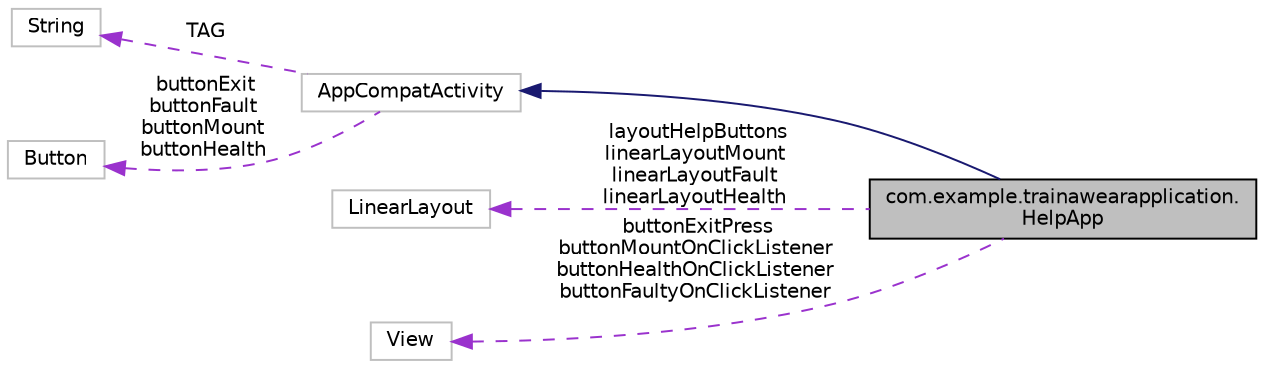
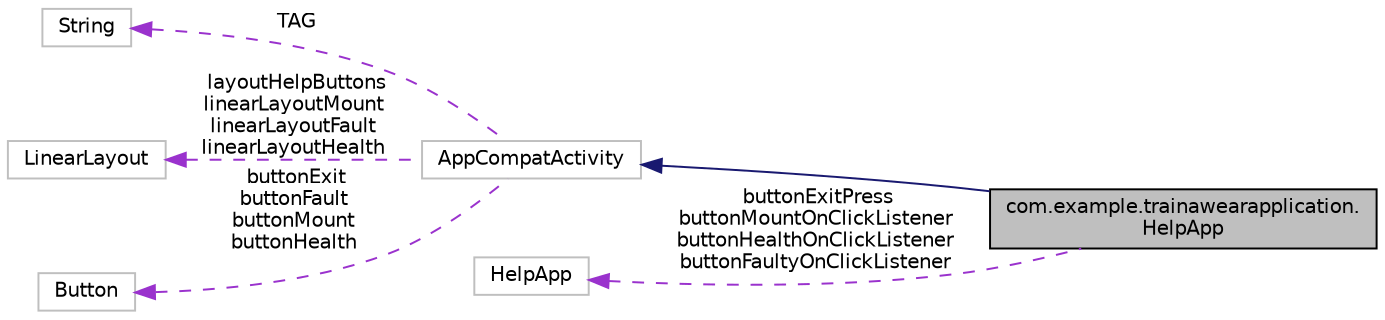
(690, 209) -> (304, 160)
(411, 341) -> (532, 276)
